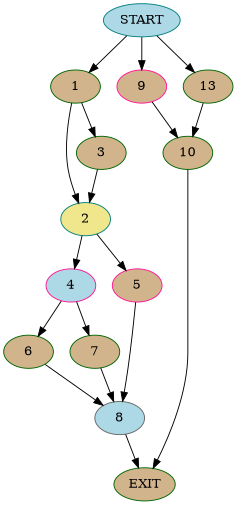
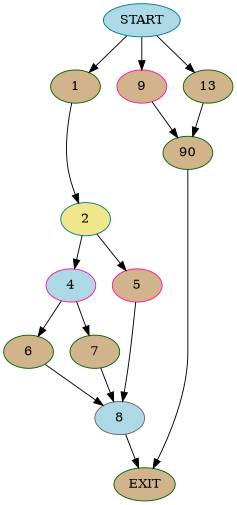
(101, 153) -> none
(188, 153) -> (188, 153)
